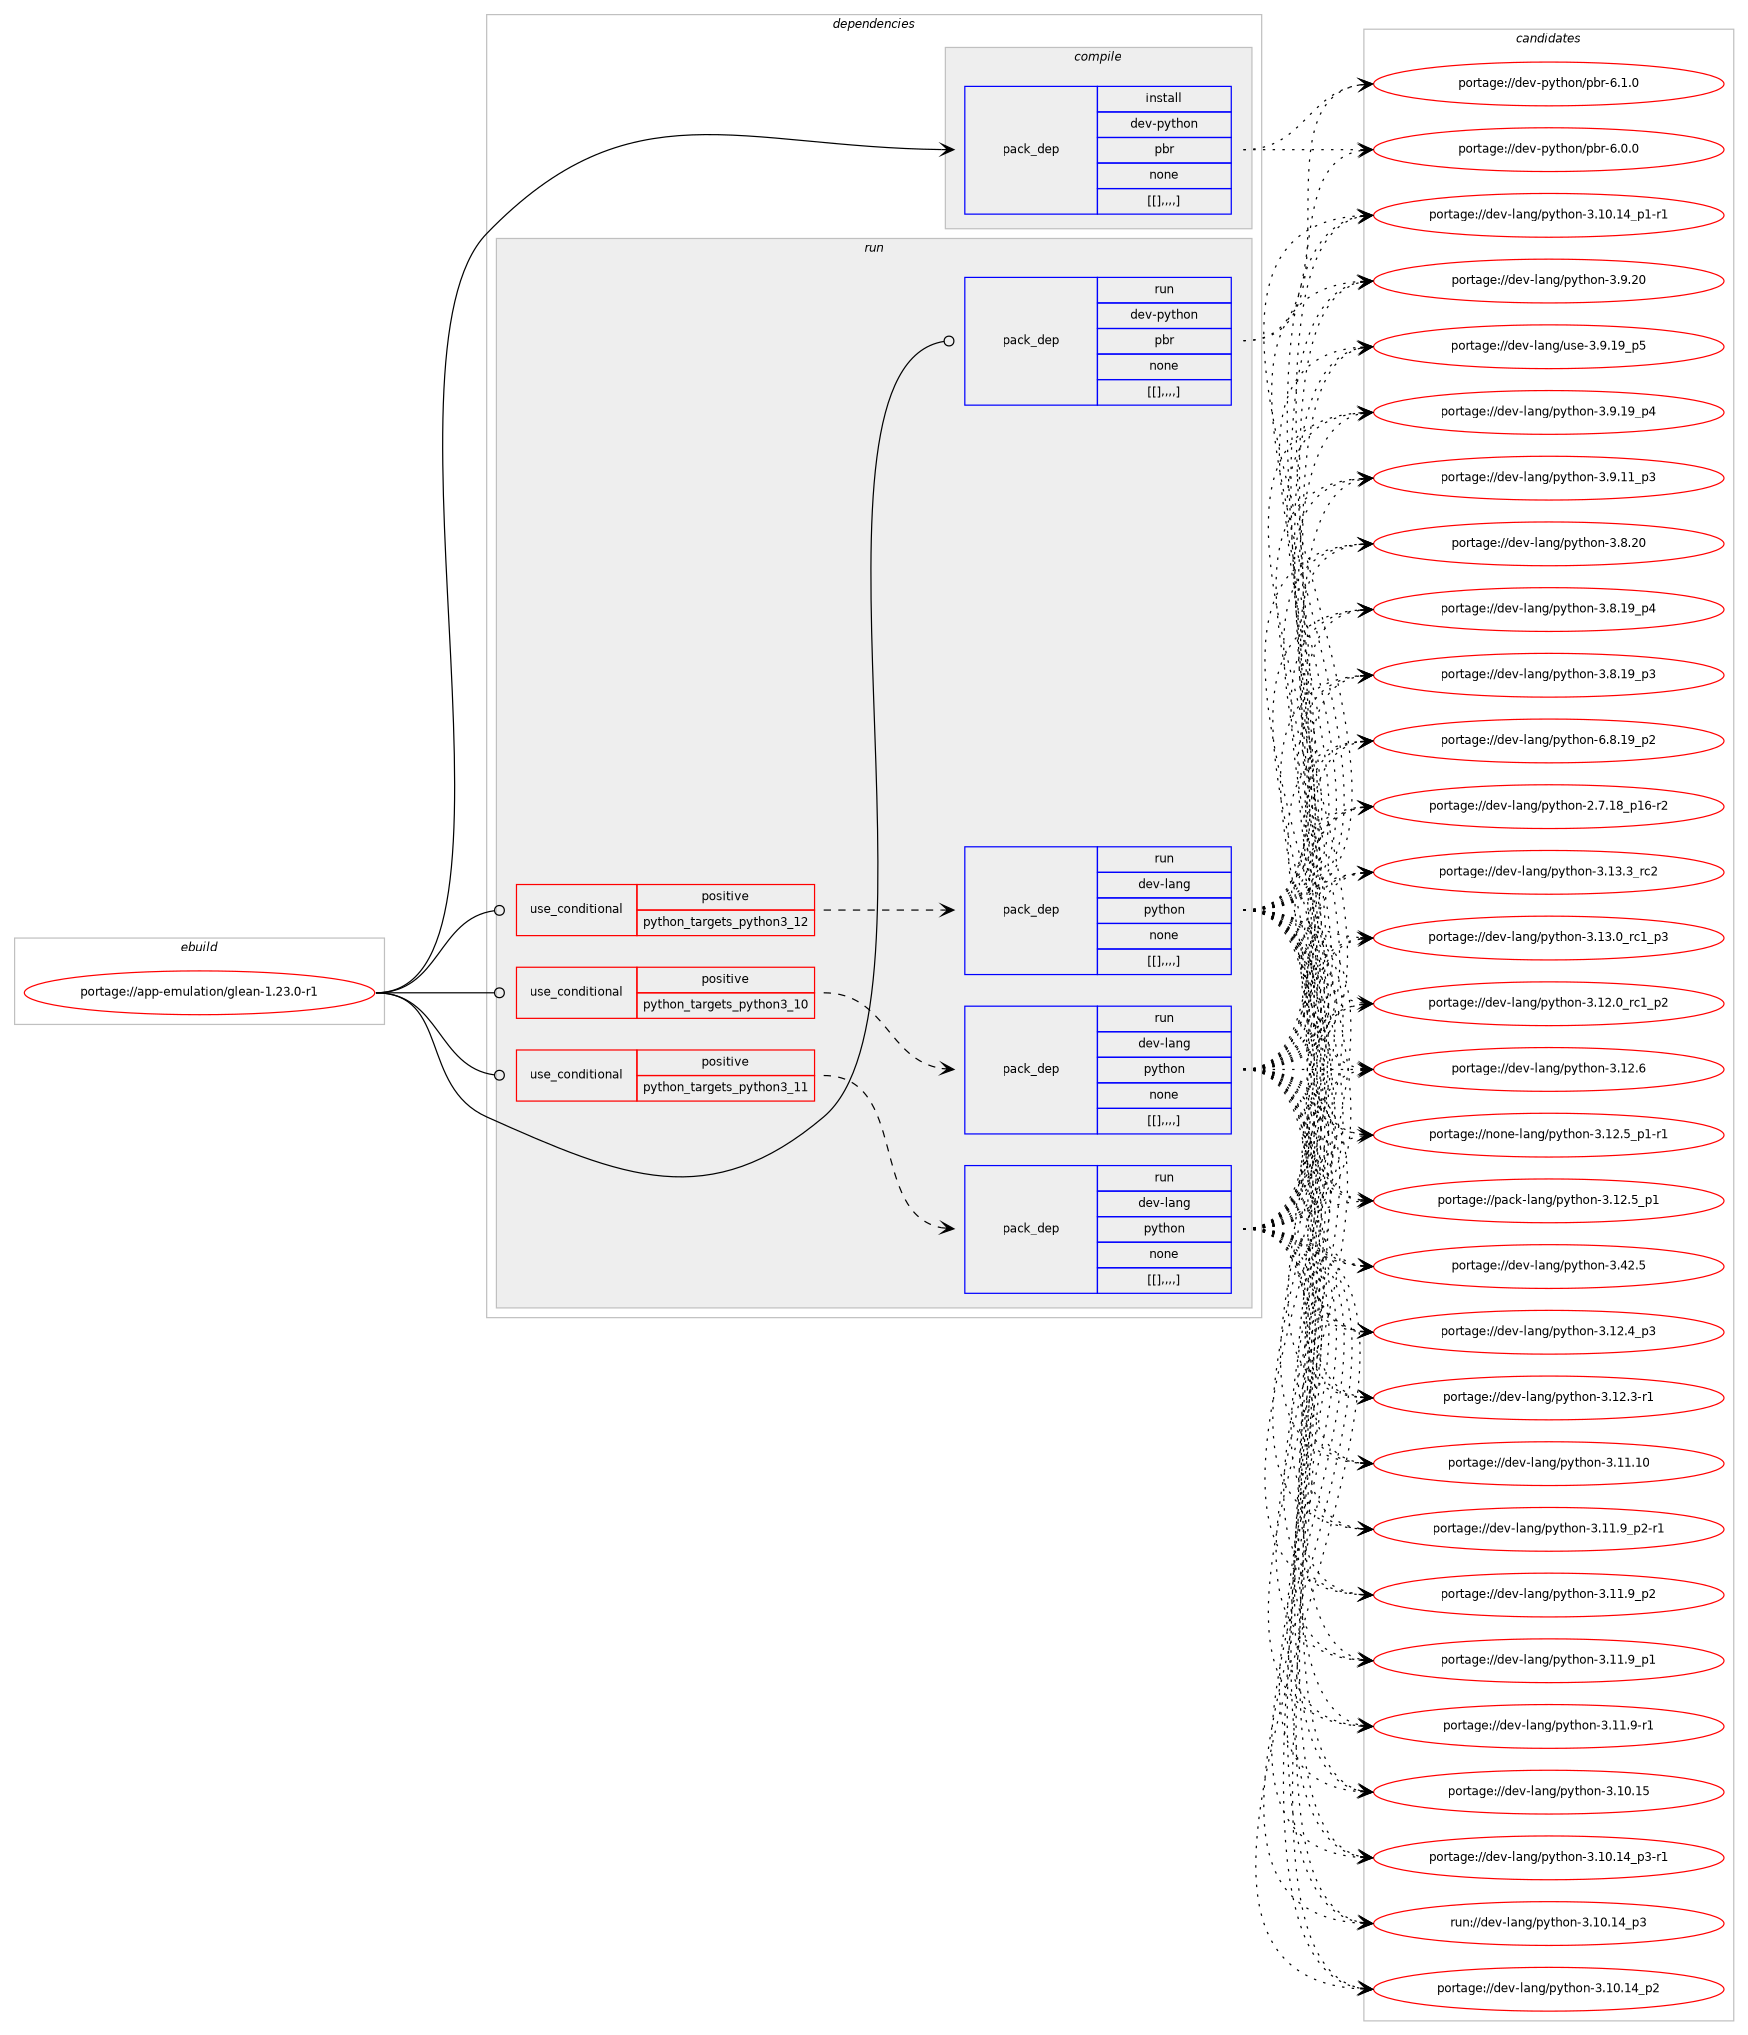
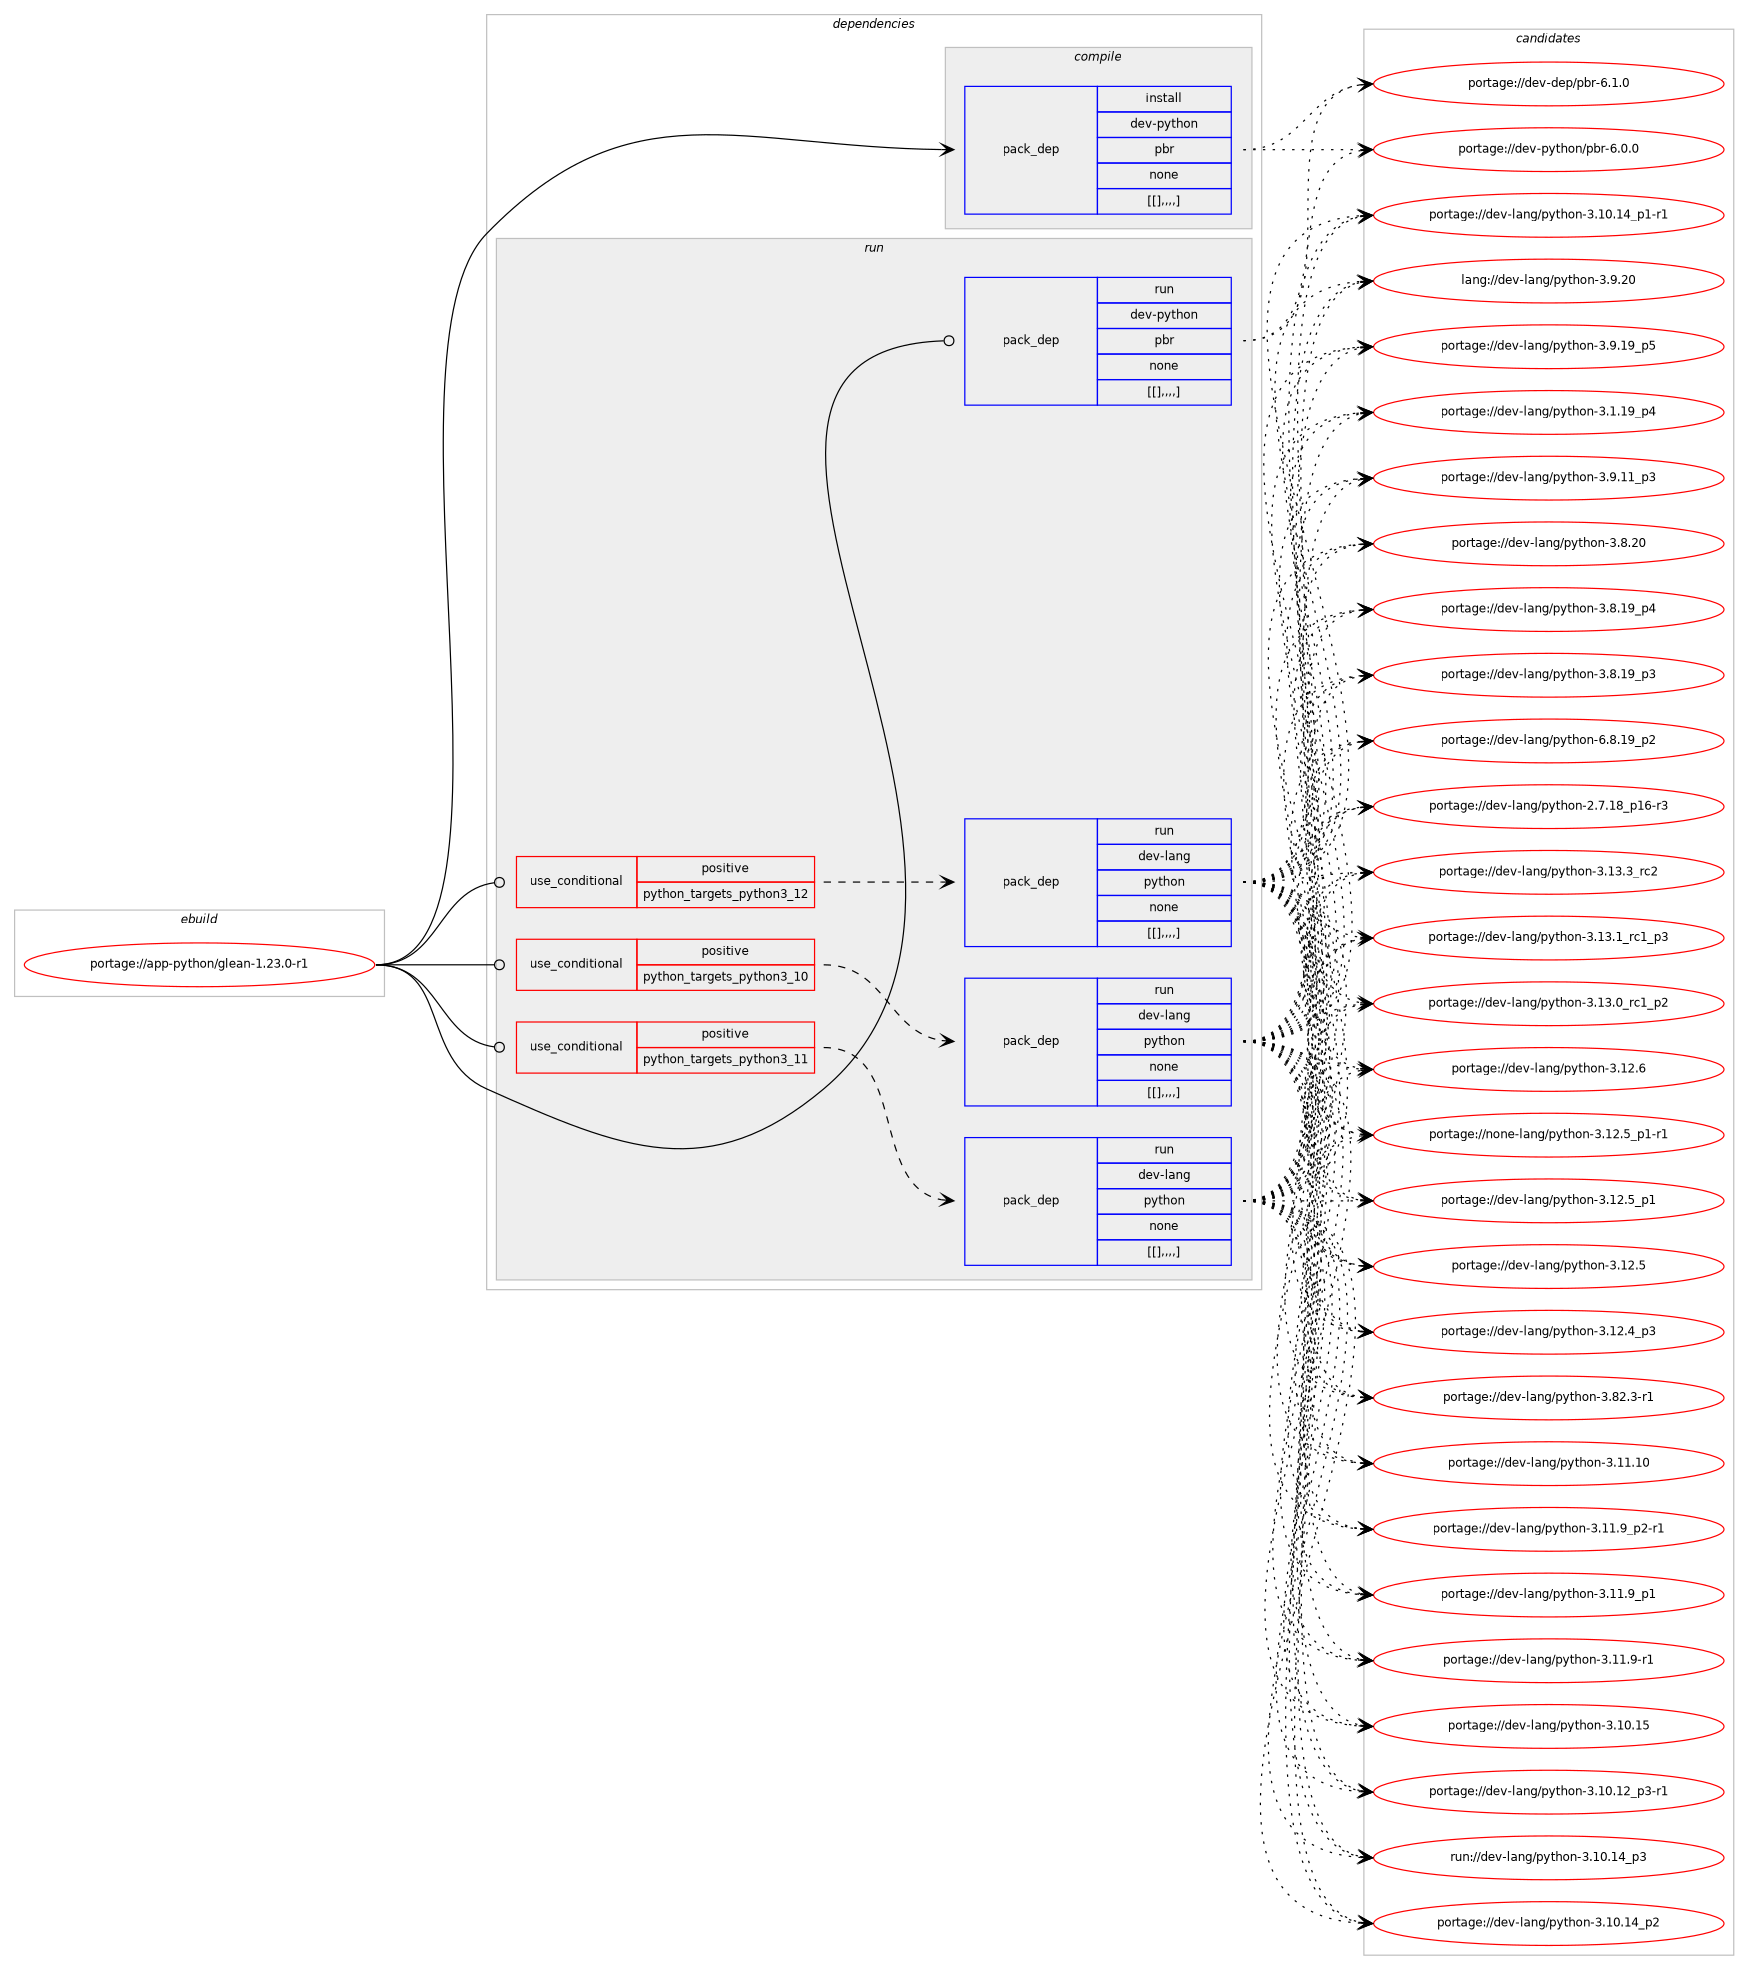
(1549, 84) -> (1549, 84)
(1549, 281) -> (1549, 281)
(1549, 347) -> (1549, 347)
(1549, 412) -> (1549, 412)
(1549, 807) -> (1549, 807)
(1549, 938) -> (1549, 938)
(200, 993) -> (200, 965)
(1549, 1004) -> (1549, 1004)
(1549, 1201) -> (1549, 1201)
(1549, 1267) -> (1549, 1267)
(1549, 1398) -> (1549, 1398)
(1549, 1595) -> none
(1549, 1858) -> (1549, 1792)
